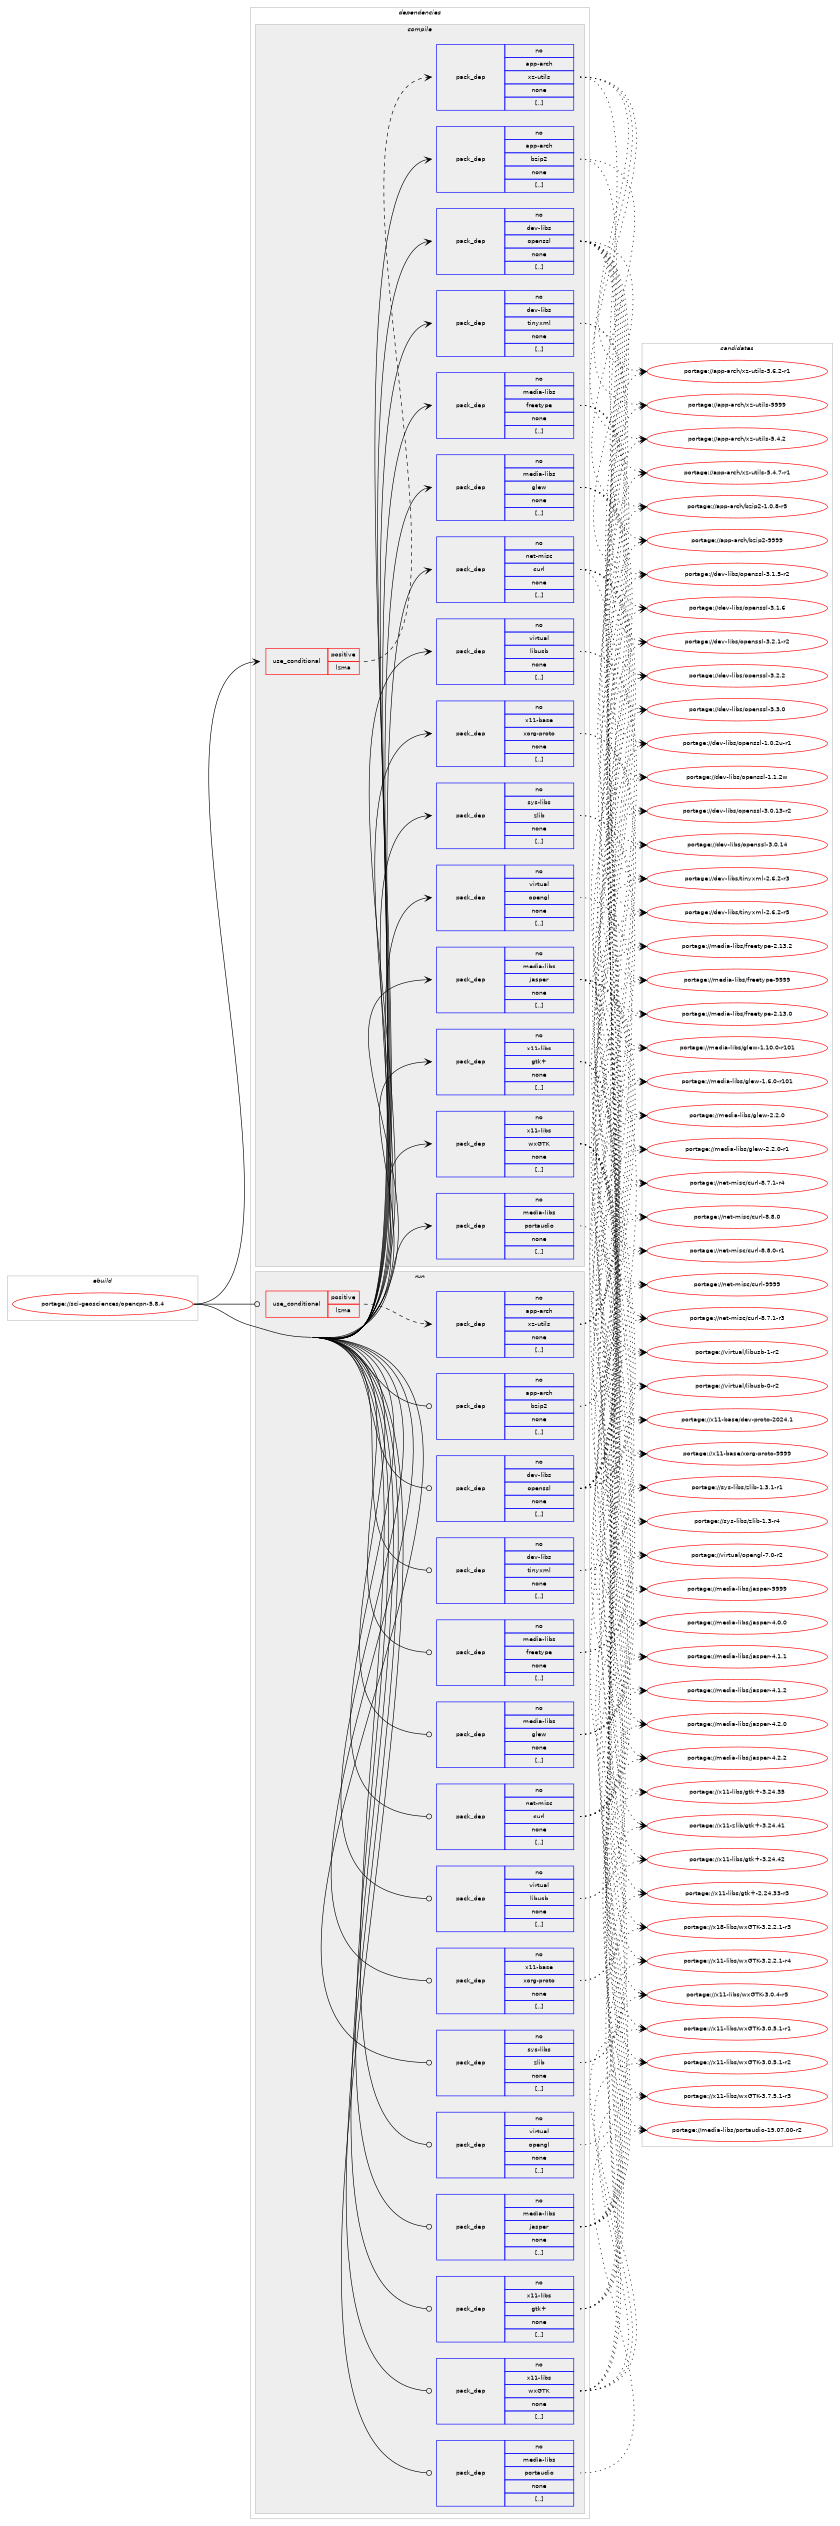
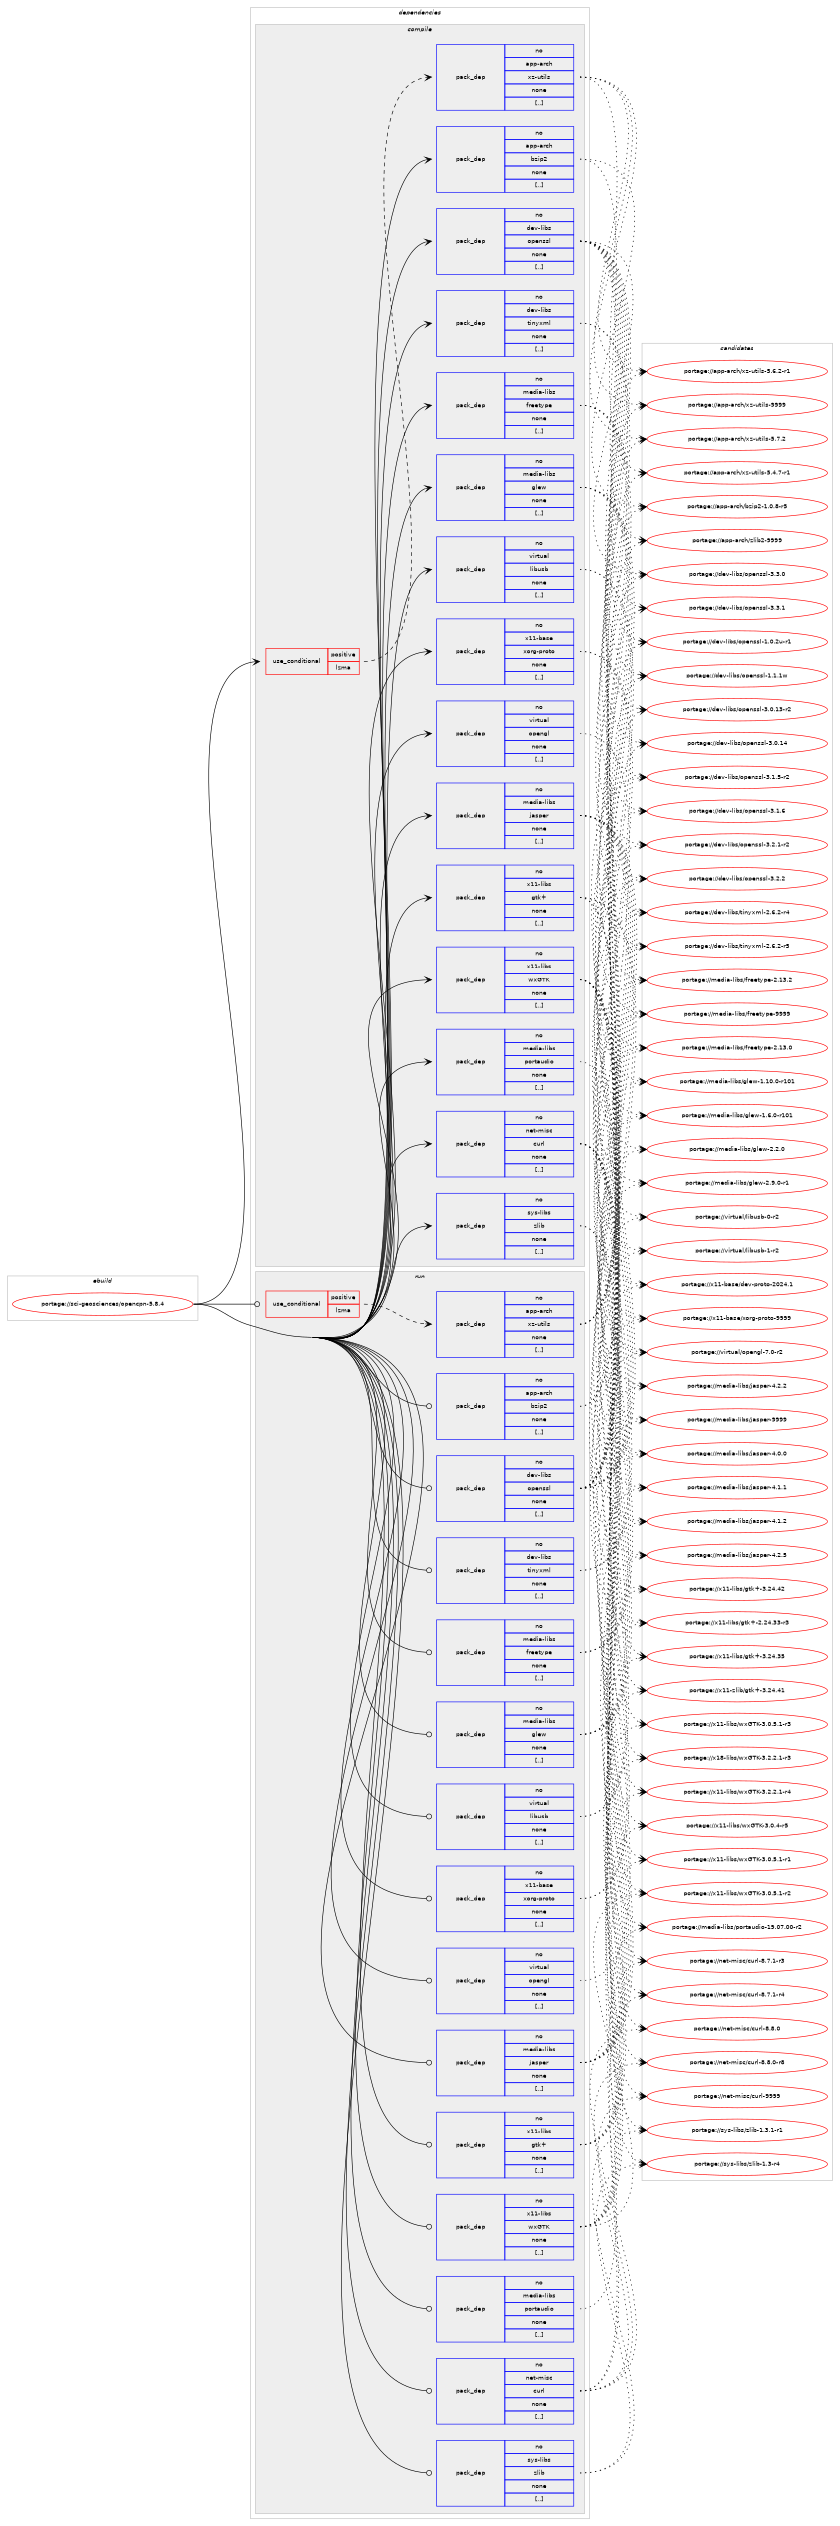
(737, 439) -> (737, 439)
(737, 541) -> (737, 541)
none -> (737, 608)
(737, 777) -> (737, 676)
(737, 879) -> (737, 913)
(737, 1149) -> (737, 1183)
(737, 1251) -> (737, 2063)
(737, 1724) -> (737, 1555)
(737, 2097) -> (737, 1724)
